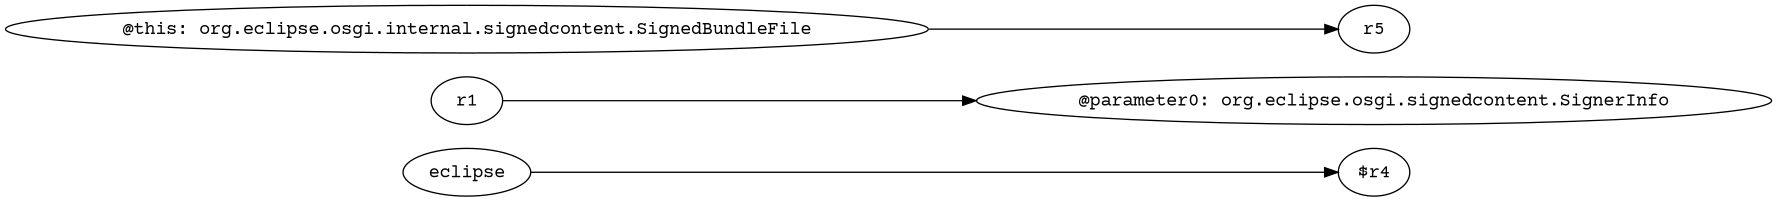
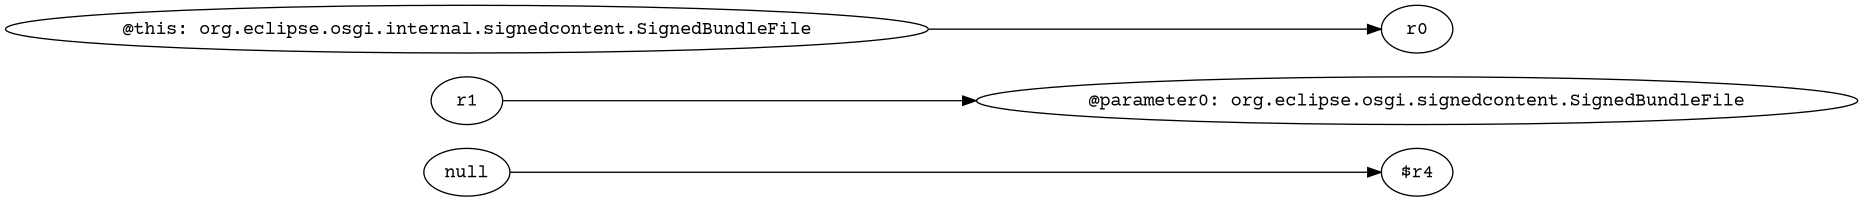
(1374, 29) -> (1417, 29)
(1374, 101) -> (1417, 101)
(467, 172) -> (467, 172)
